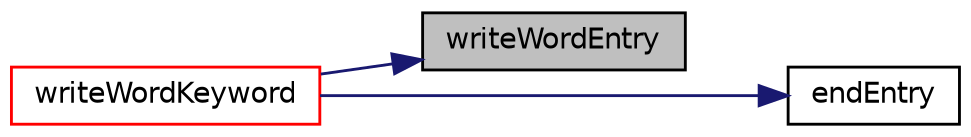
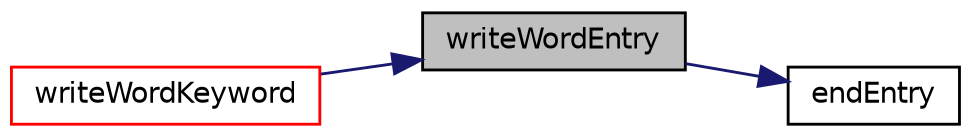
(540, 96) -> (723, 70)
